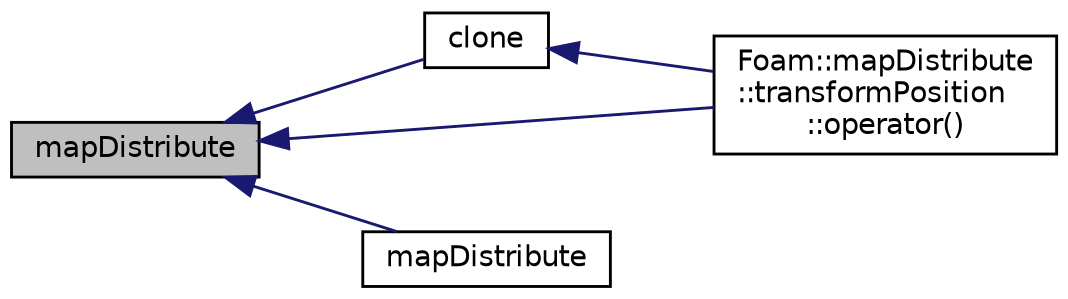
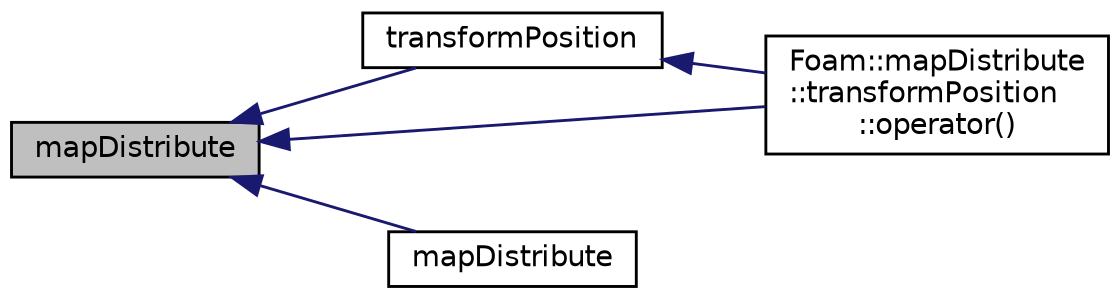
(487, 40) -> (512, 40)
